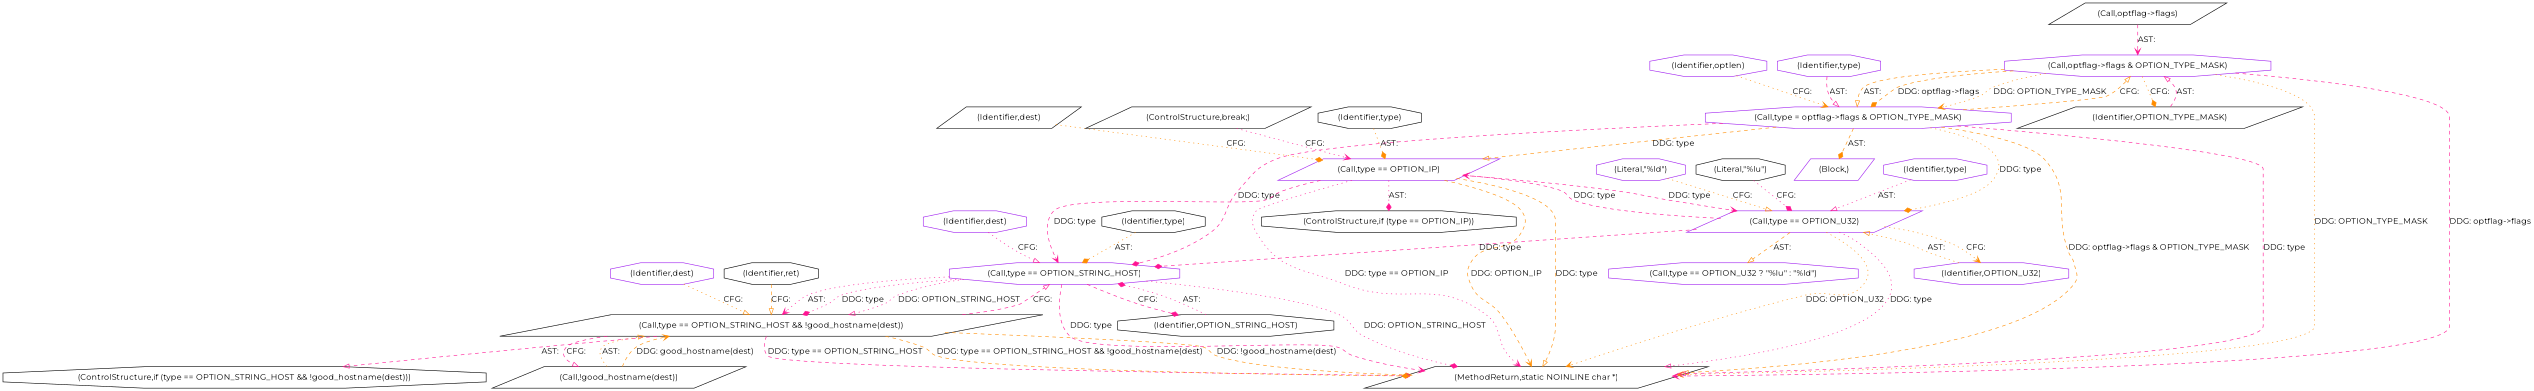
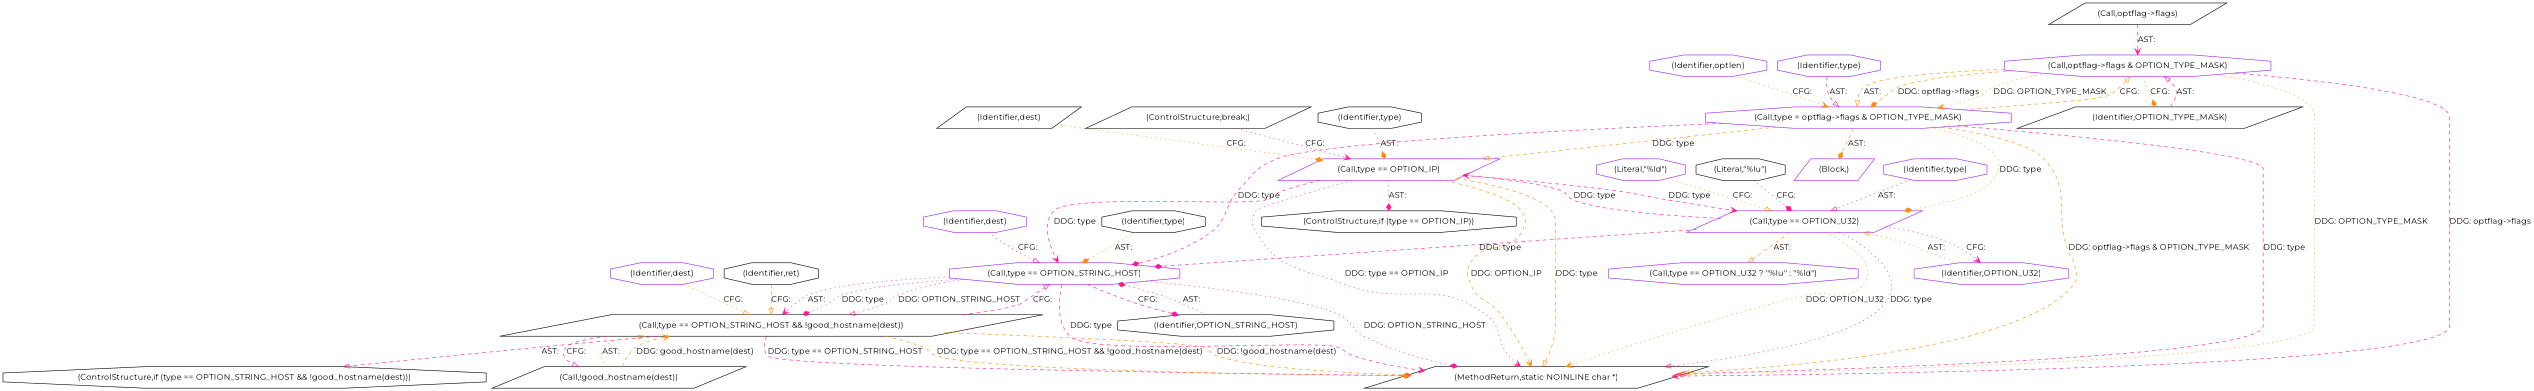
(1932, 237) -> (1932, 237)
